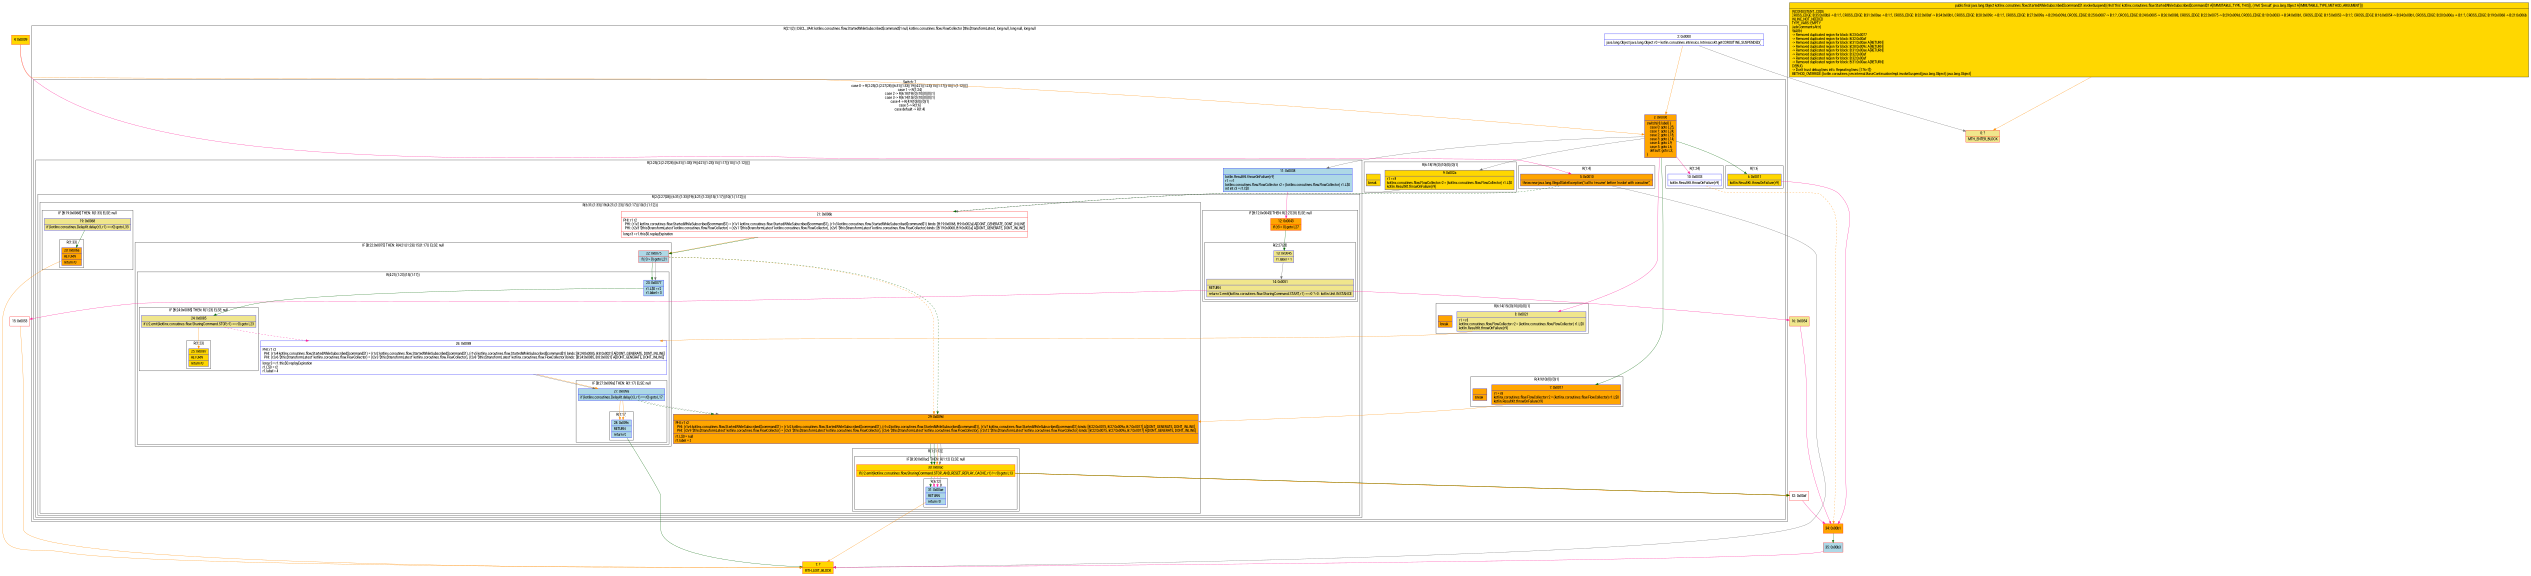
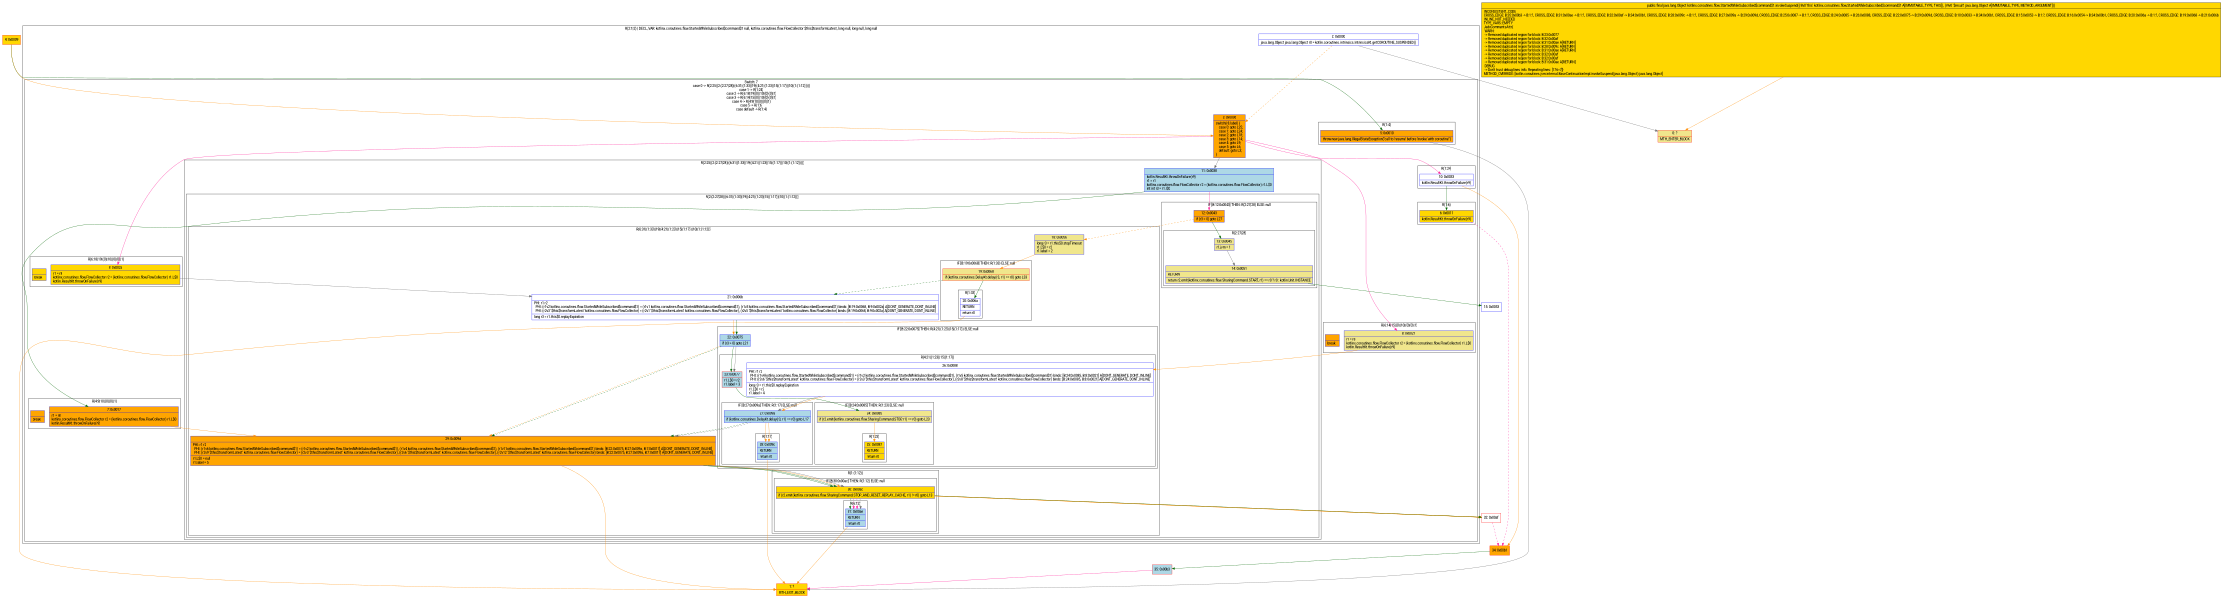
(1675, 77) -> (1290, 83)
(1563, 151) -> (636, 144)
(1712, 154) -> (1447, 197)
(776, 157) -> (693, 79)
(1394, 194) -> (890, 287)
(88, 224) -> (986, 275)
(824, 224) -> (735, 307)
(1286, 224) -> (1209, 216)
none -> (1059, 245)
(72, 257) -> (970, 307)
(654, 257) -> (735, 340)
(1284, 259) -> (1224, 247)
(654, 288) -> (732, 380)
(1663, 288) -> (493, 207)
(1836, 298) -> (1518, 352)
(619, 301) -> (1393, 294)
(20, 321) -> (1491, 307)
(1799, 321) -> none
(1846, 327) -> (1509, 375)
(265, 335) -> none
(936, 471) -> (855, 493)
(1812, 512) -> (1495, 533)
(677, 547) -> (767, 523)
(308, 561) -> (632, 573)
